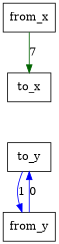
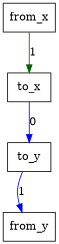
(33, 52) -> (33, 52)
(29, 196) -> (29, 118)
